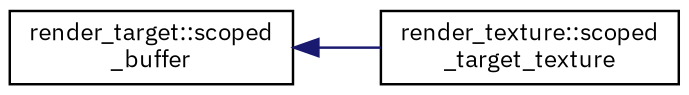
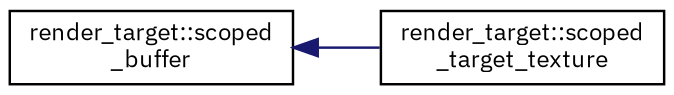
(530, 48) -> (523, 48)
